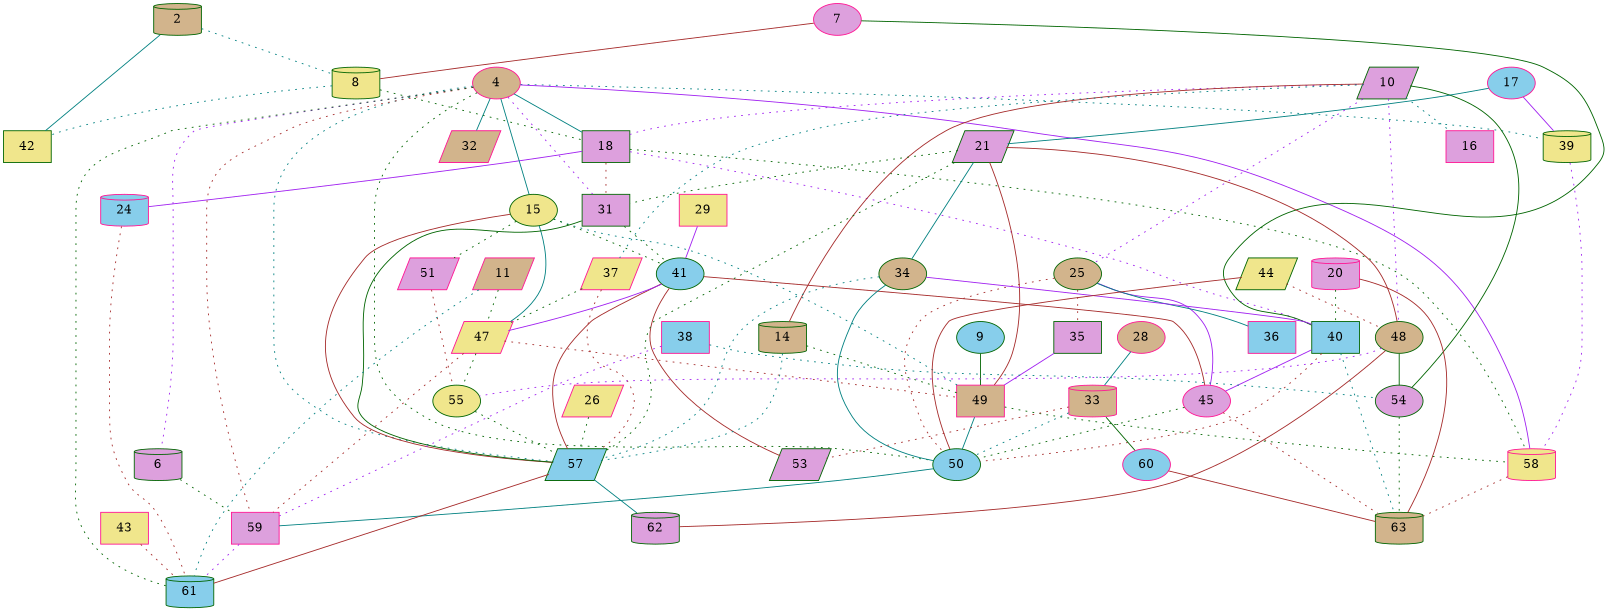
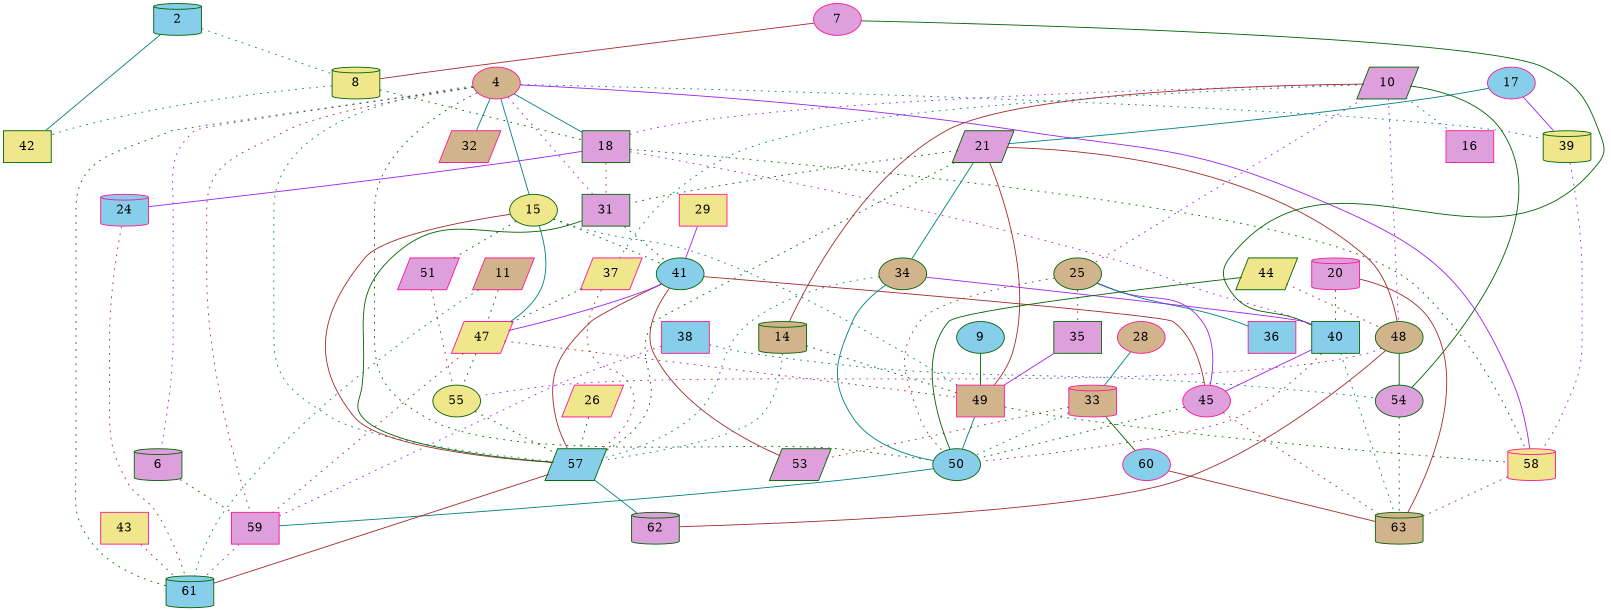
(178, 19) -> (178, 19)
(1007, 308) -> (1007, 308)
